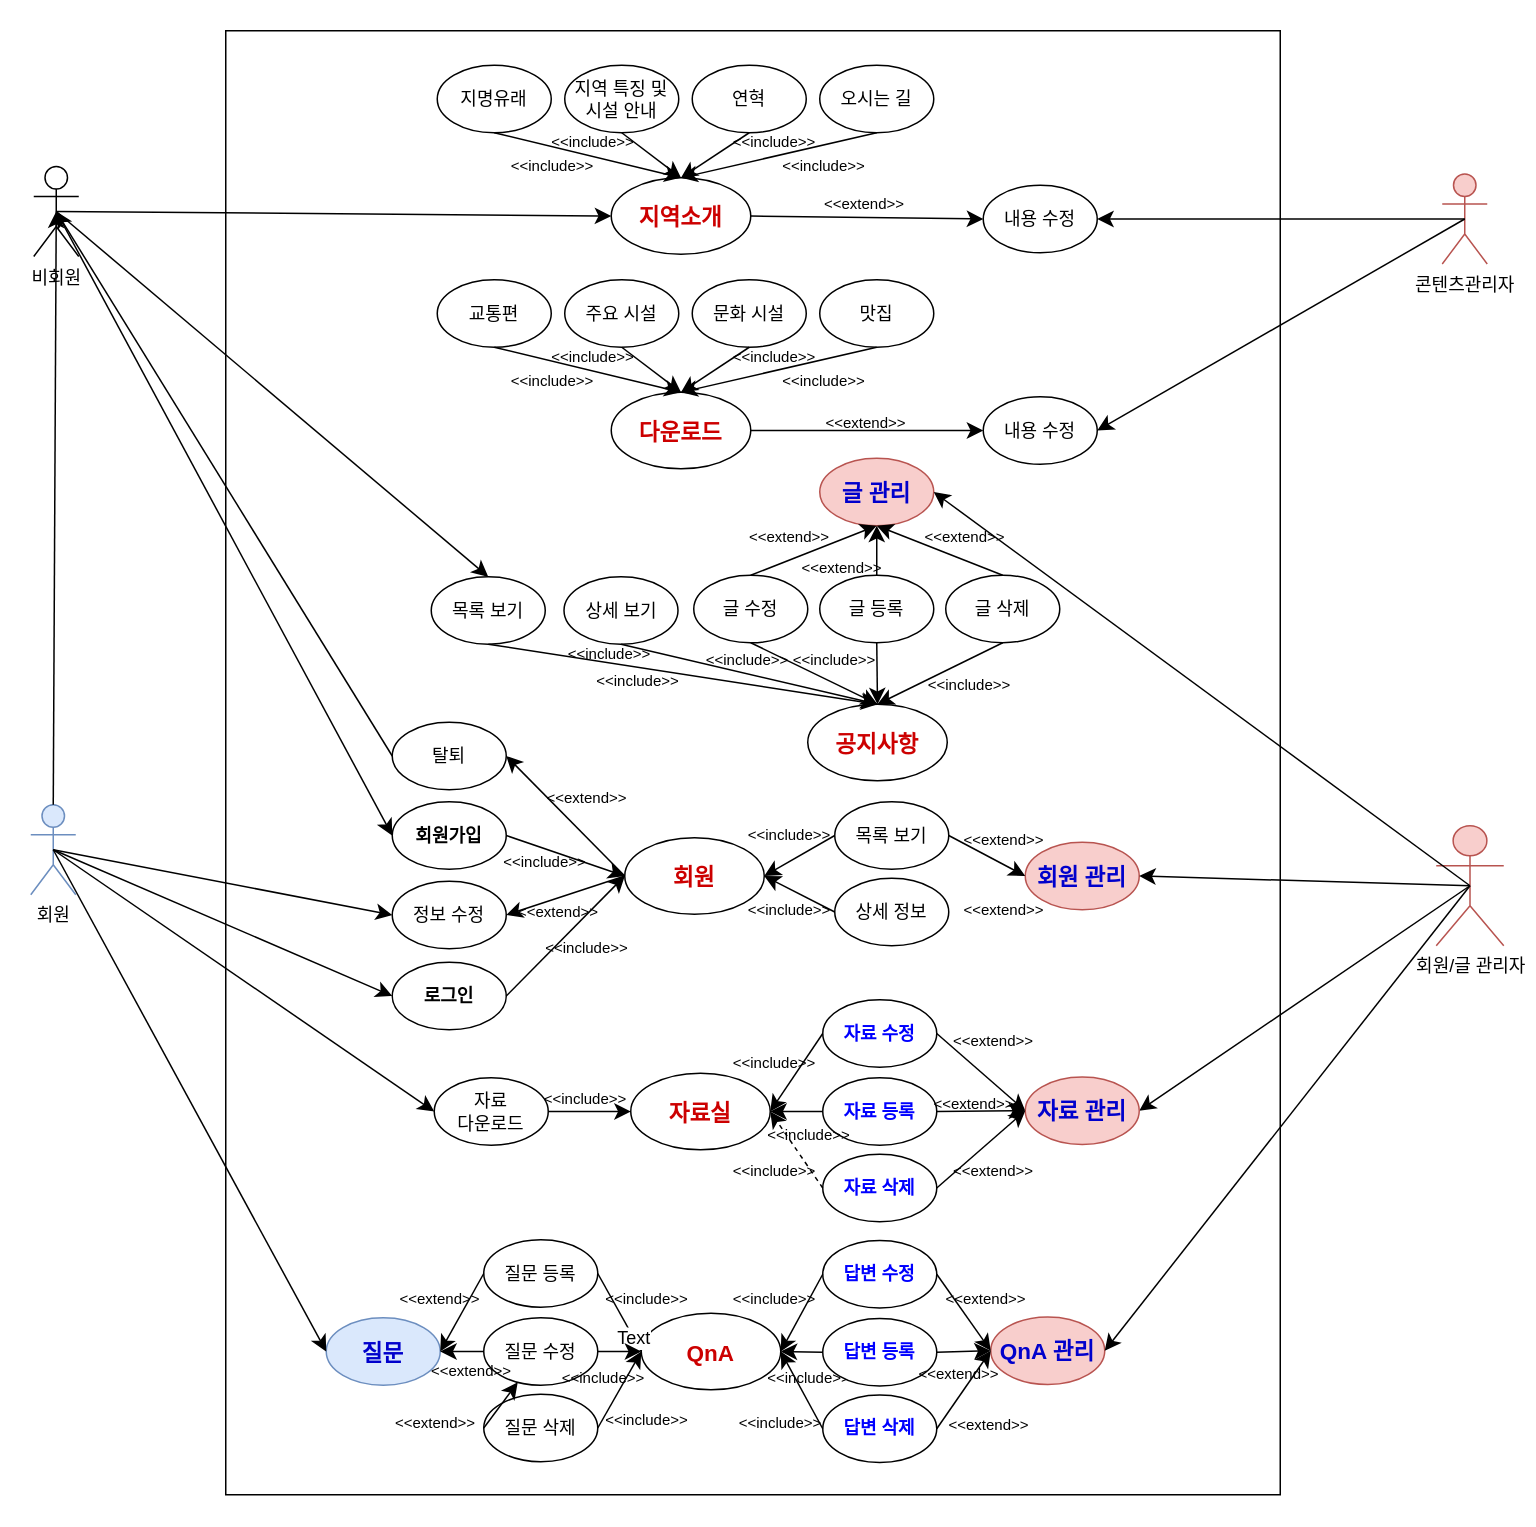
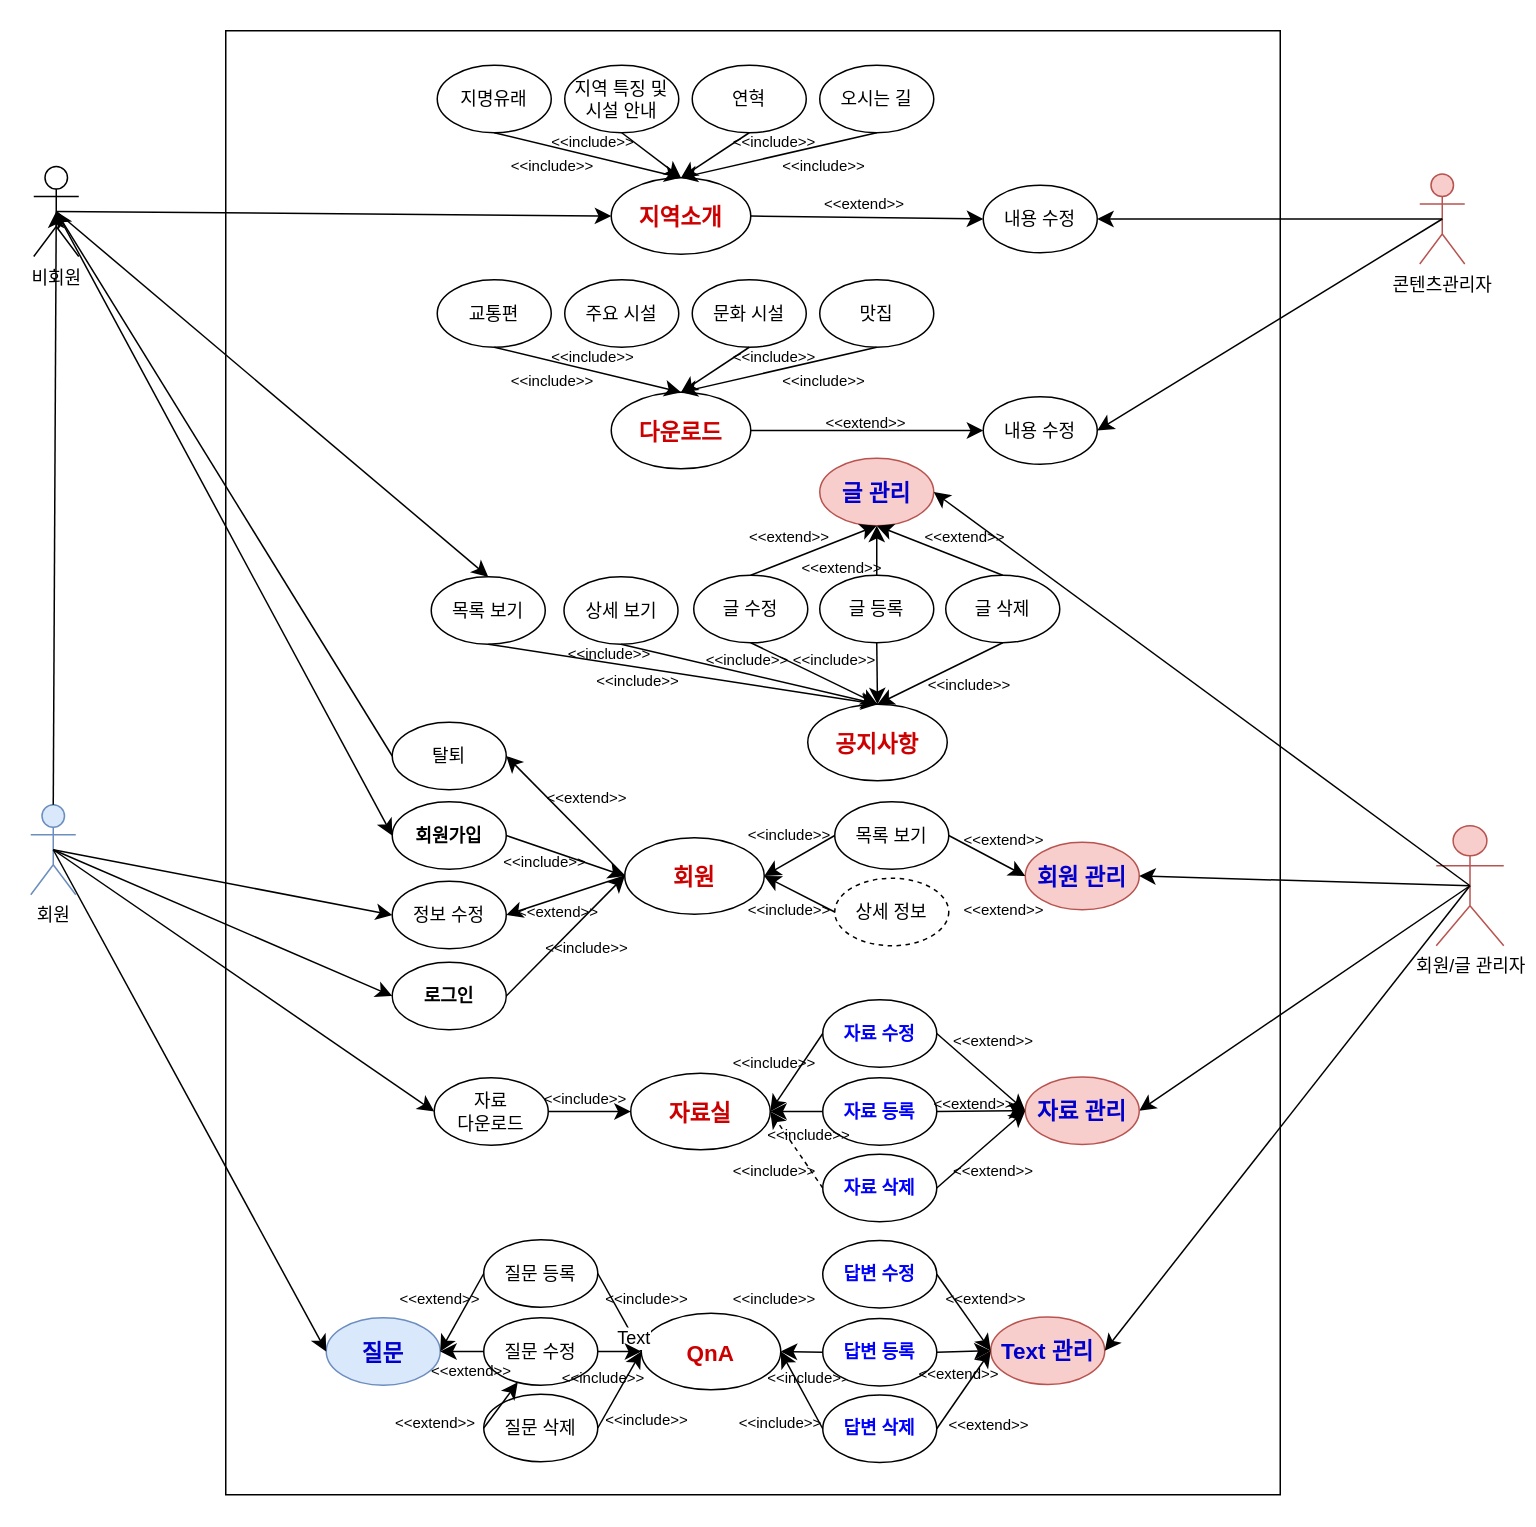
(1465, 219) -> (1442, 219)
(647, 366) -> none
(892, 912) -> (892, 912)
(804, 1308) -> none
(1048, 1351) -> (1048, 1351)
